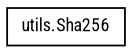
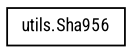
(66, 27) -> (66, 27)
